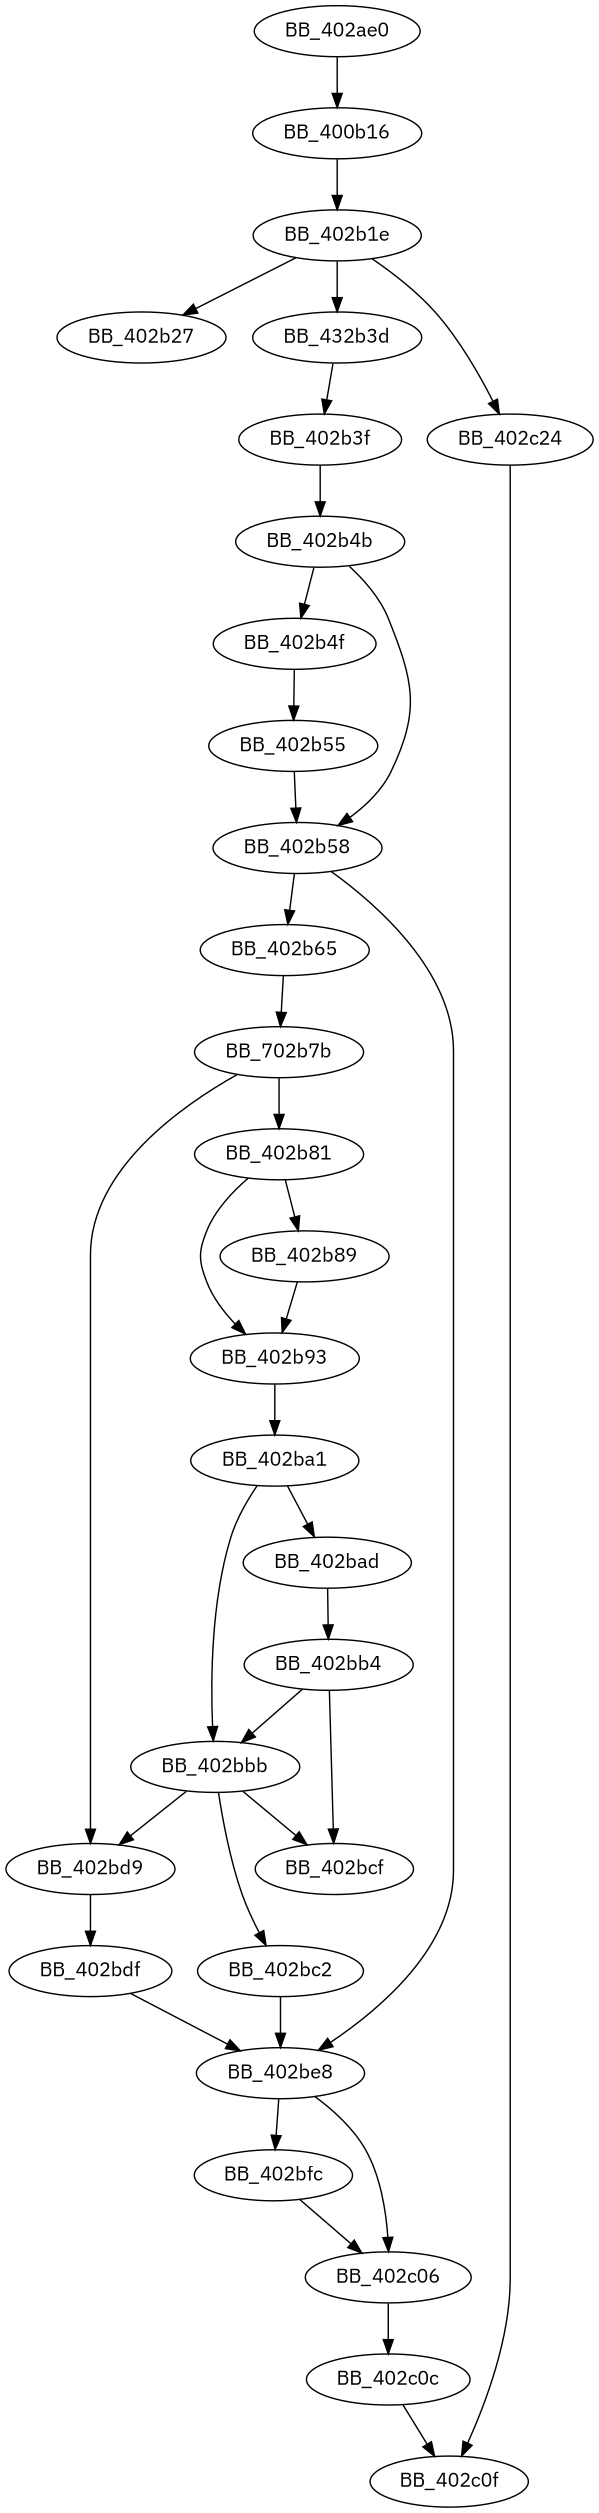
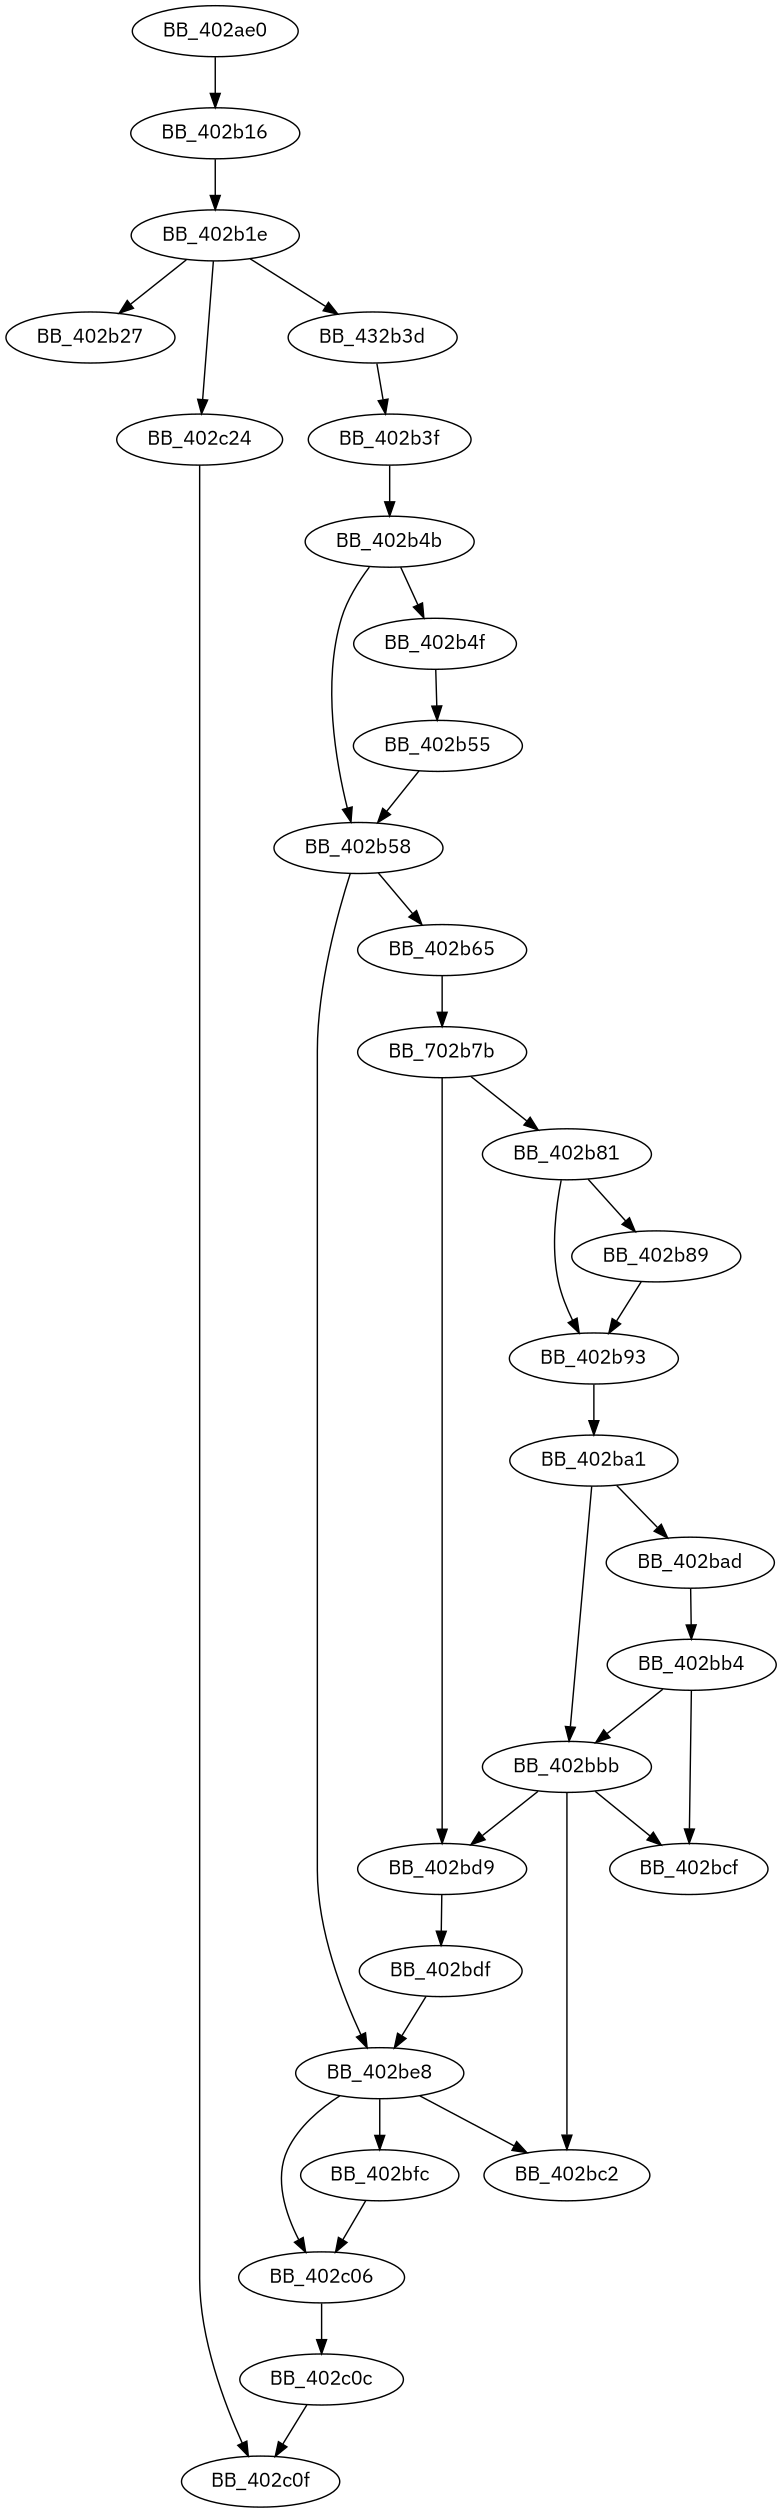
(337, 133) -> (215, 133)
(280, 2015) -> (467, 2121)
